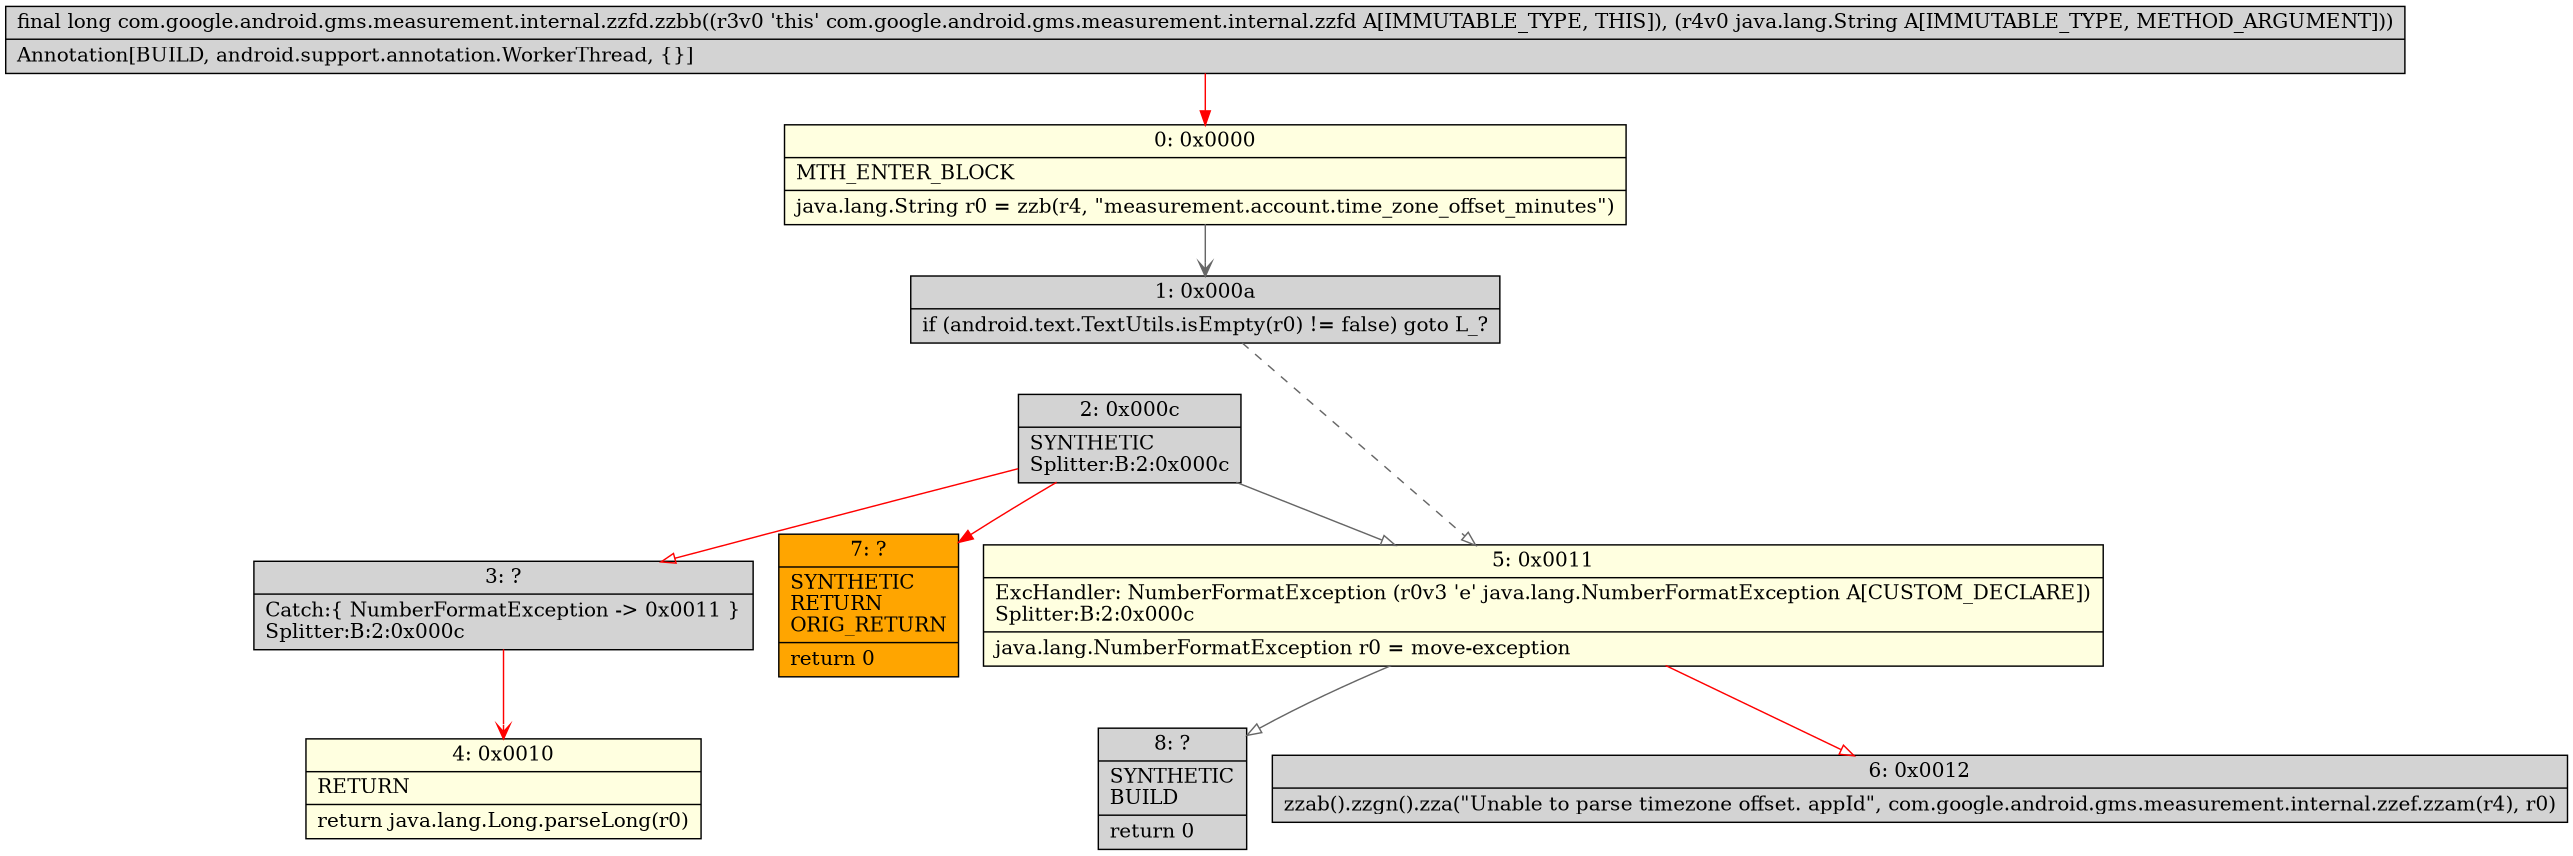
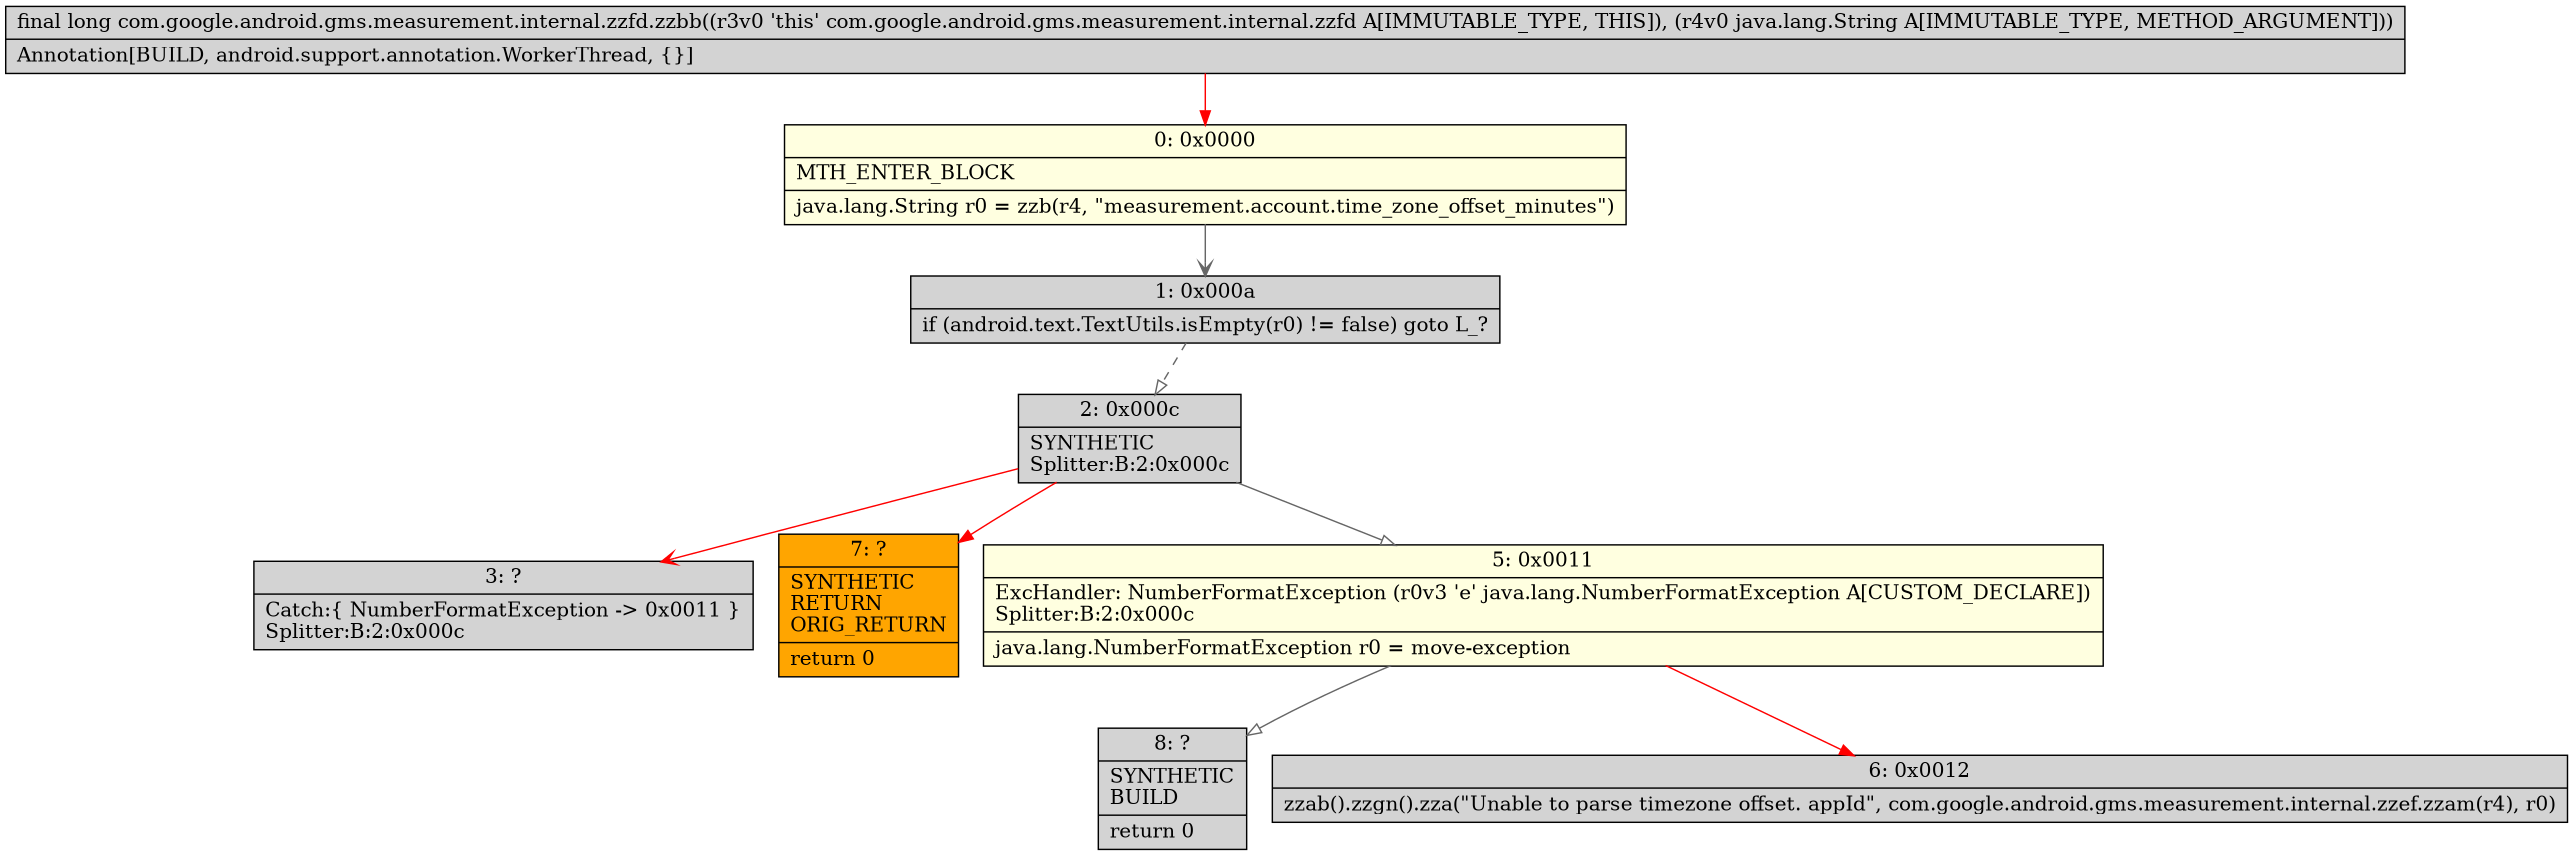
(1353, 439) -> (1174, 363)
(846, 513) -> (846, 513)
(1753, 708) -> (1753, 708)
(504, 789) -> none
